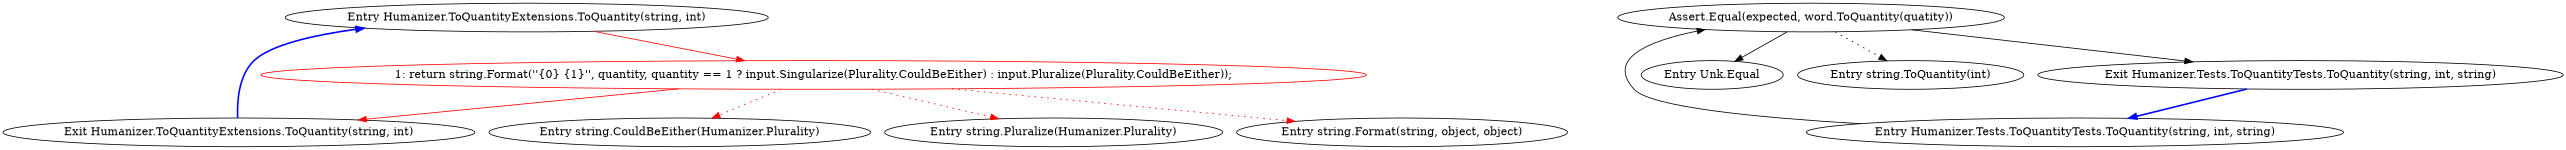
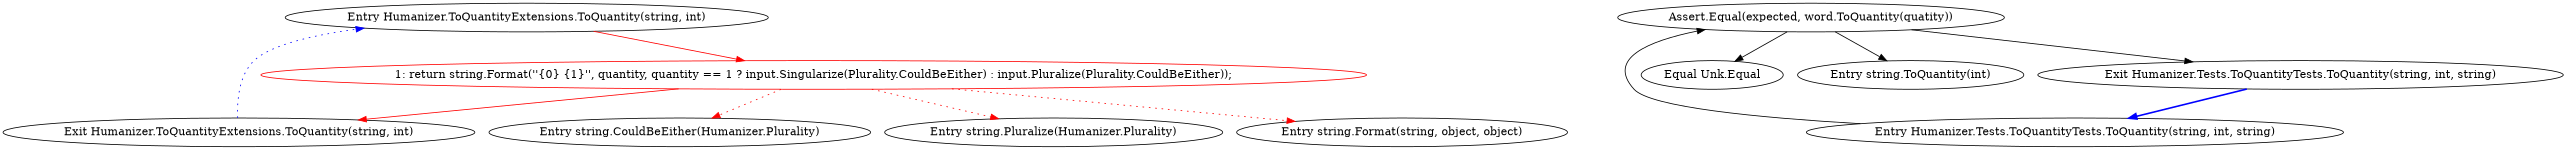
(1857, 44) -> (1857, 44)
(274, 49) -> (274, 49)
(1712, 75) -> (1712, 75)
